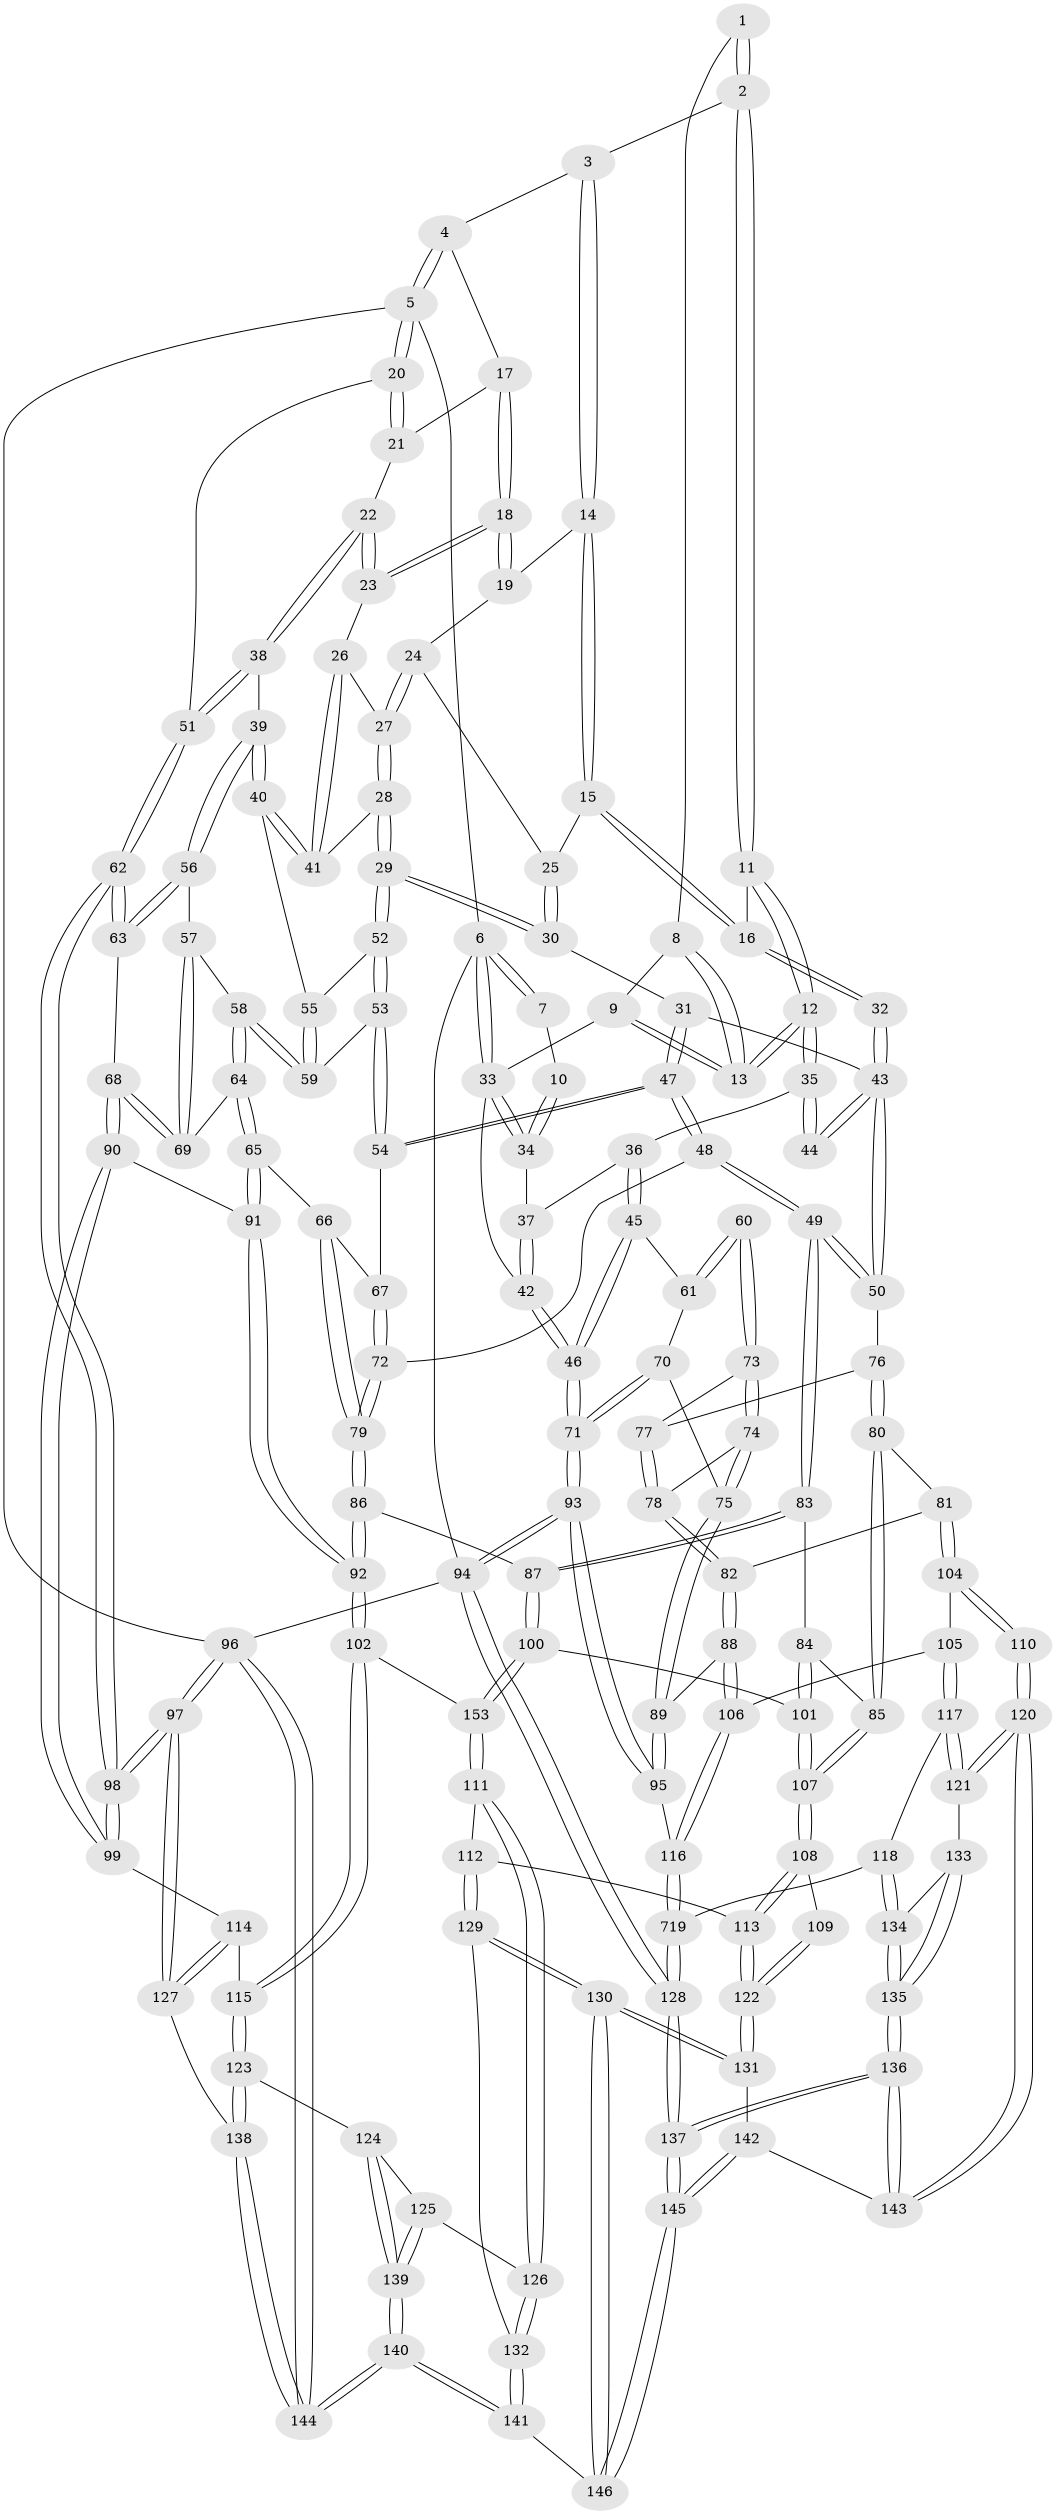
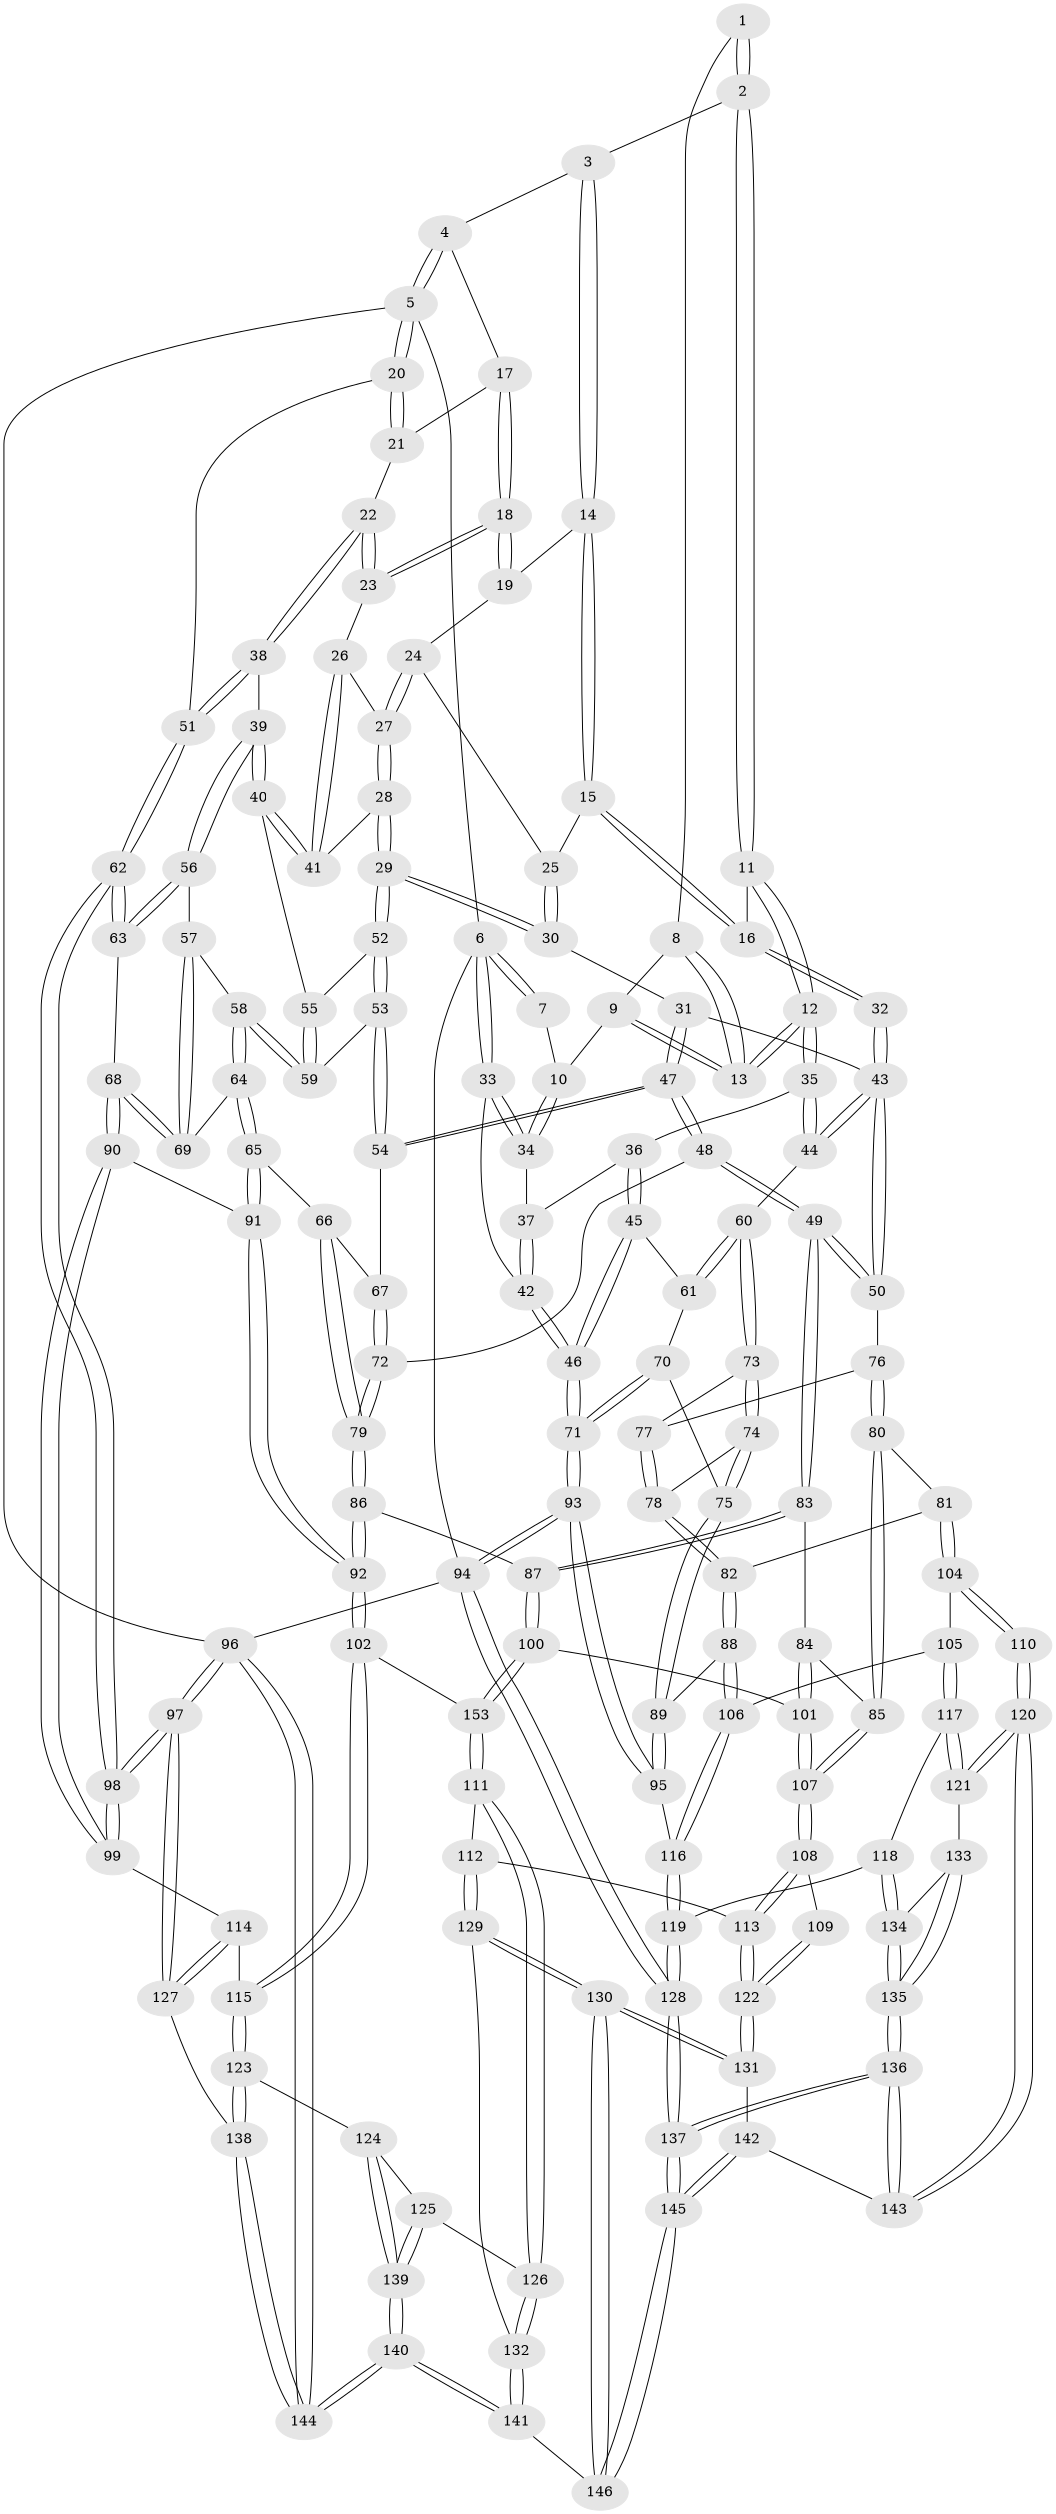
(557, 1042) -> (586, 1045)
none -> (778, 1185)
(674, 1928) -> (674, 1928)
